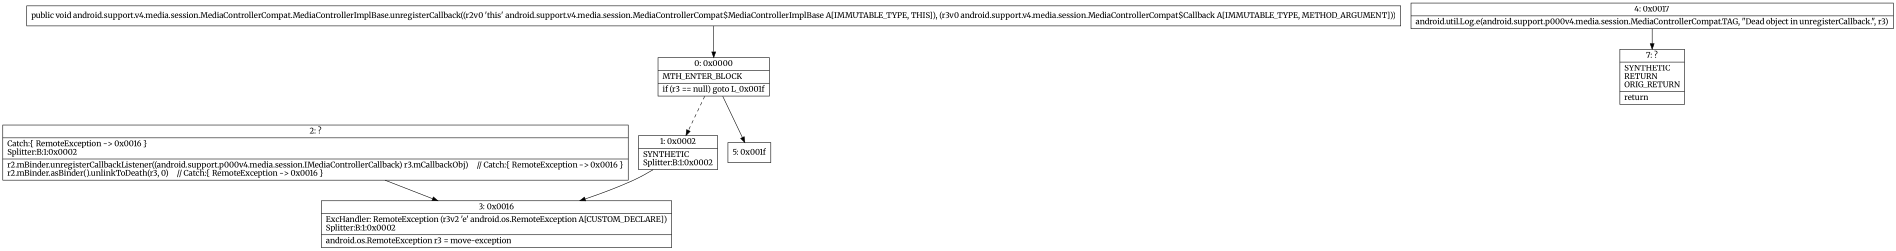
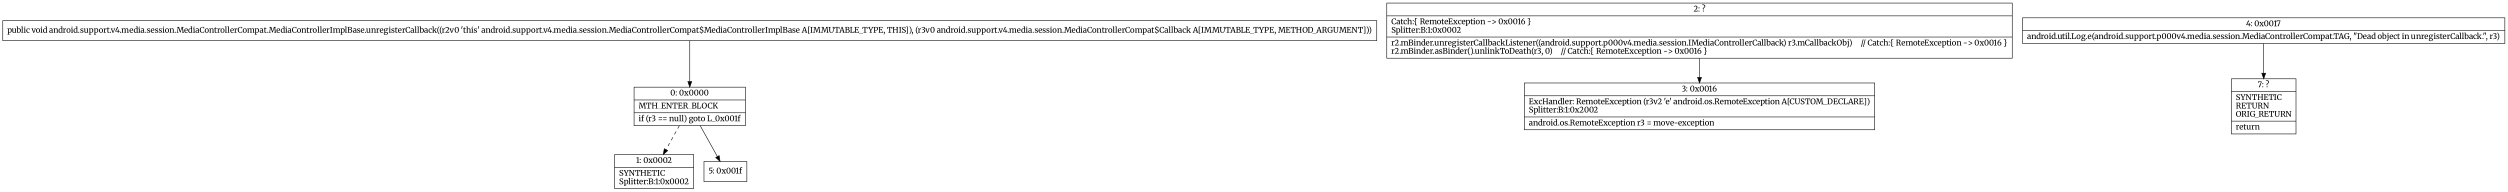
(620, 186) -> none
(361, 228) -> (1564, 110)
